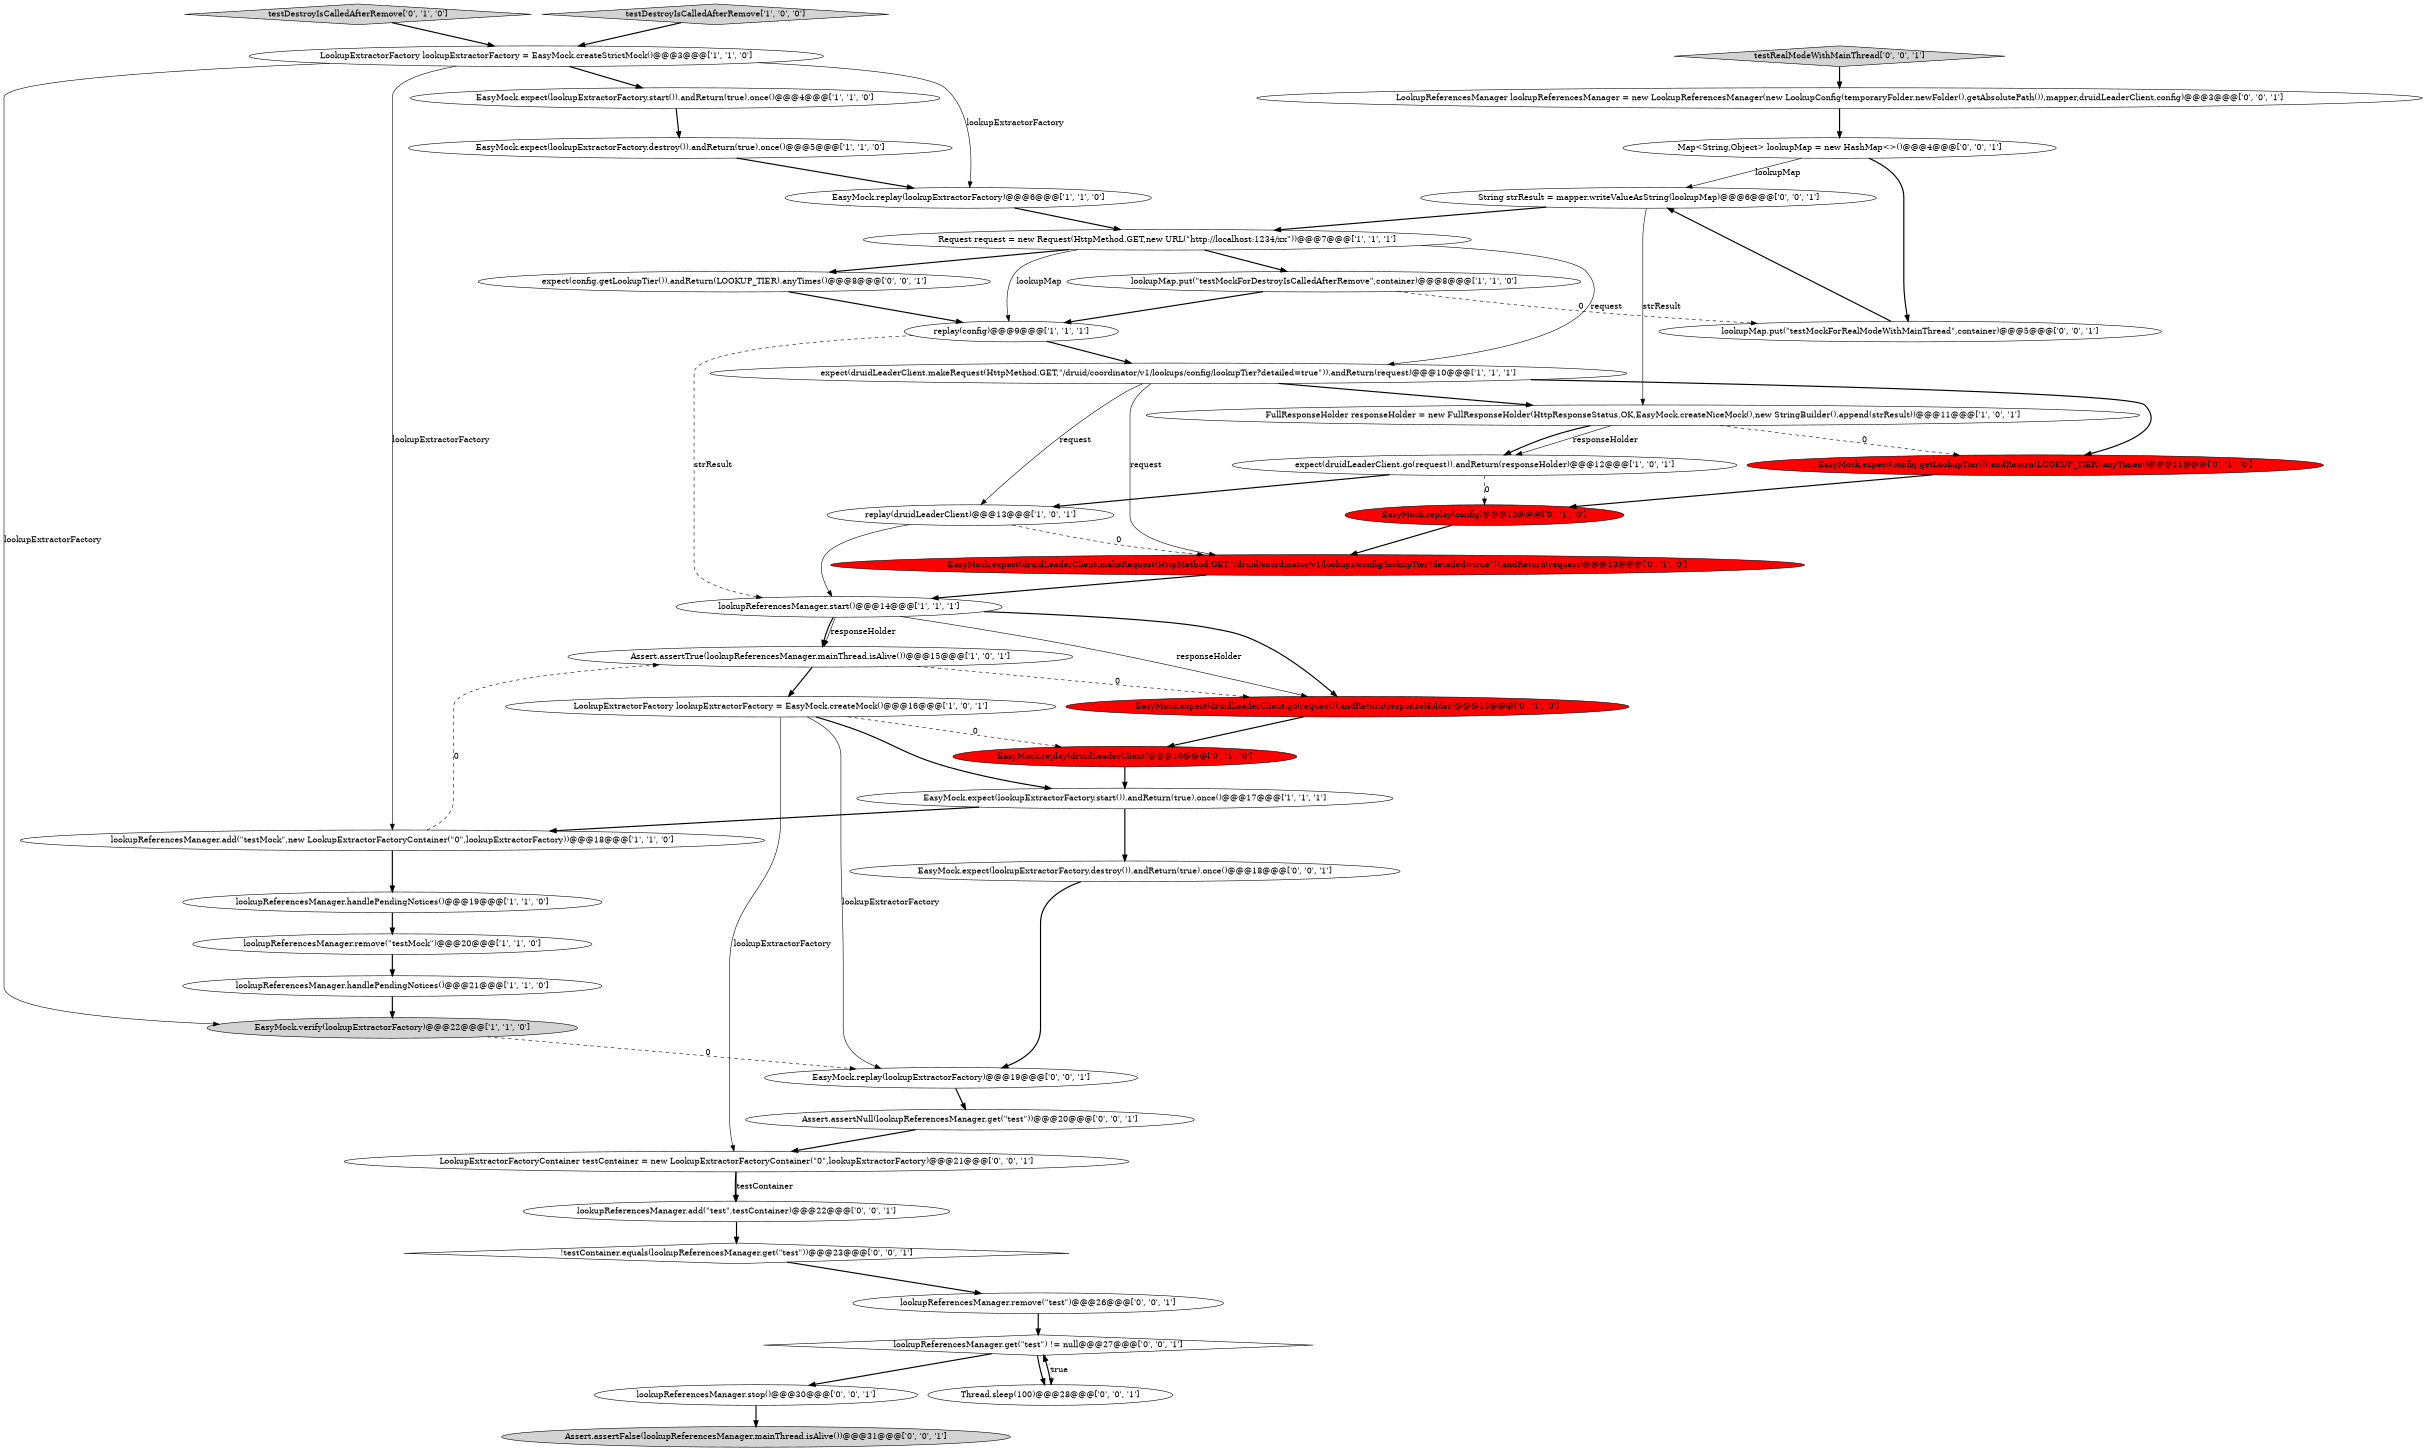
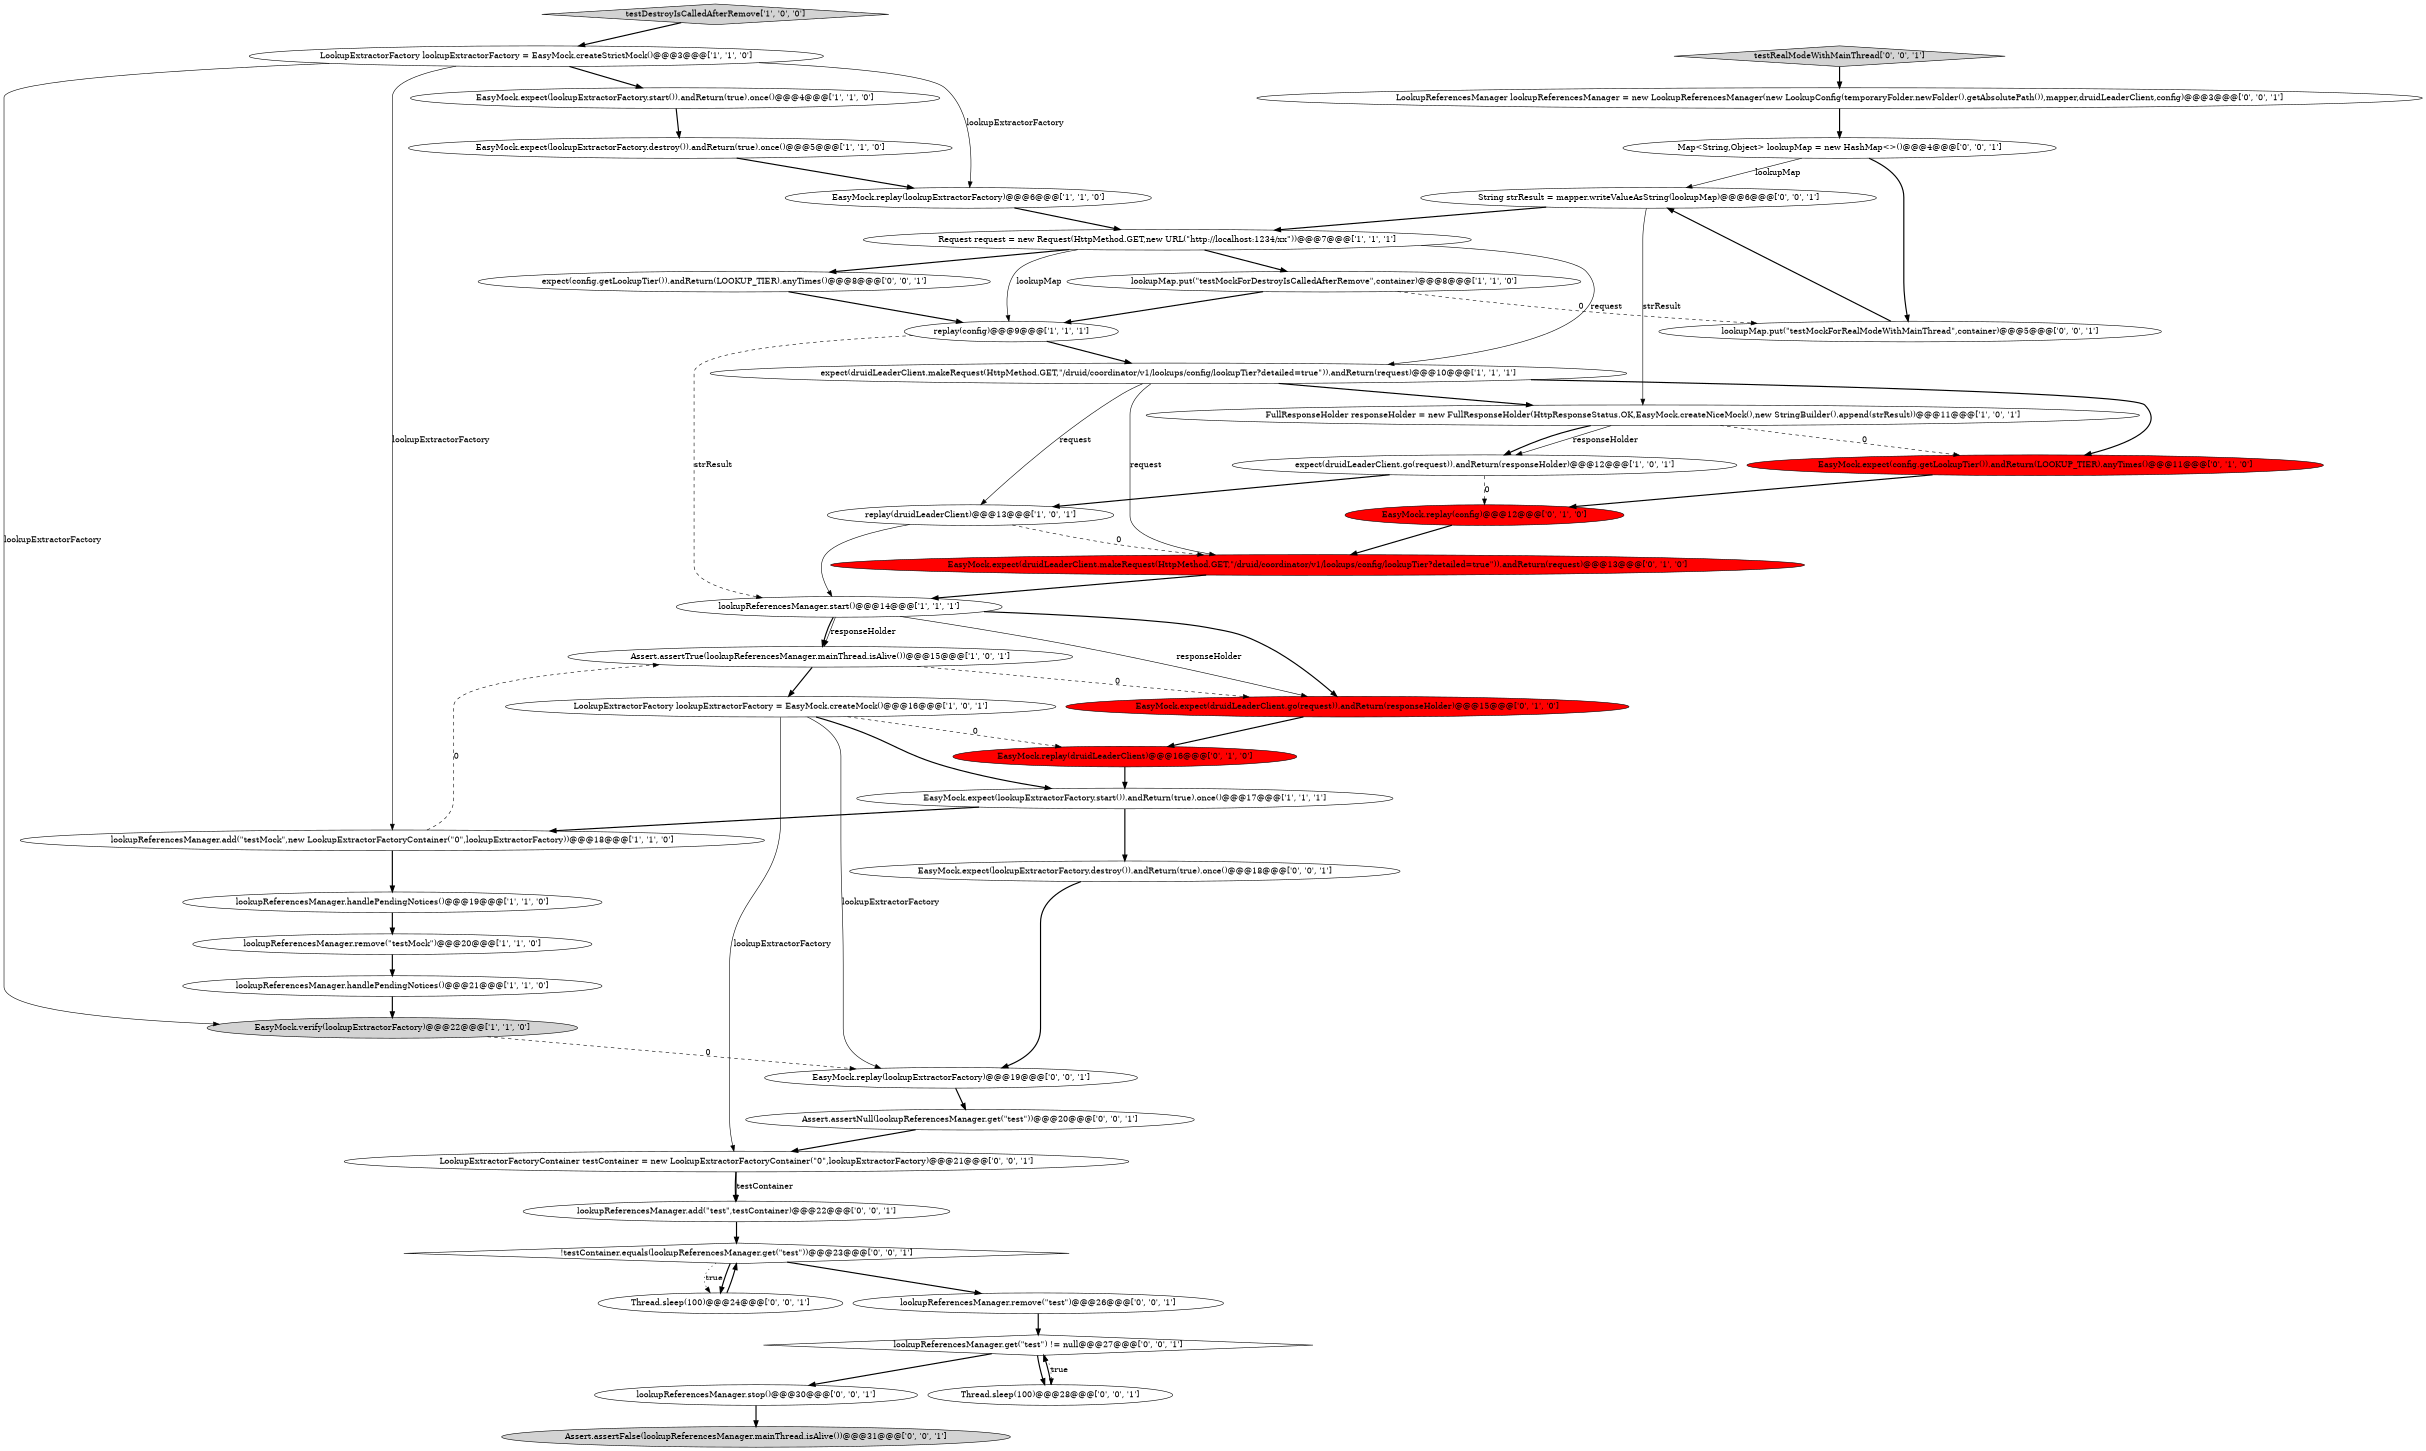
(358, 14) -> none
none -> (720, 1303)
